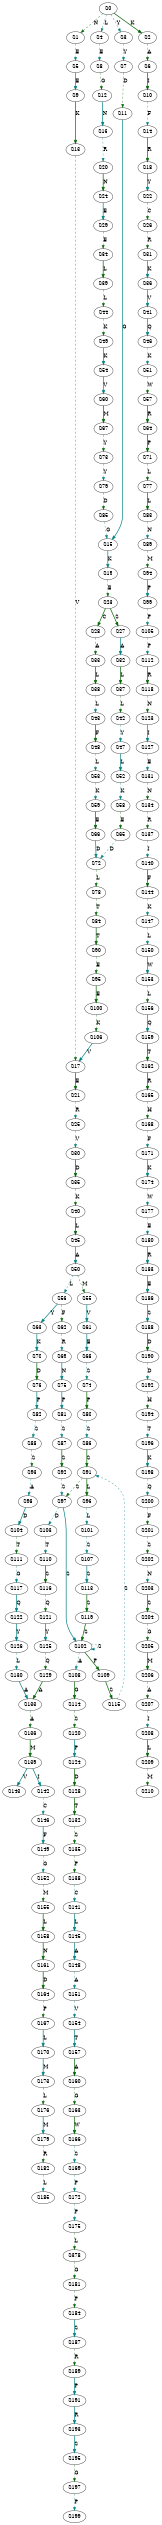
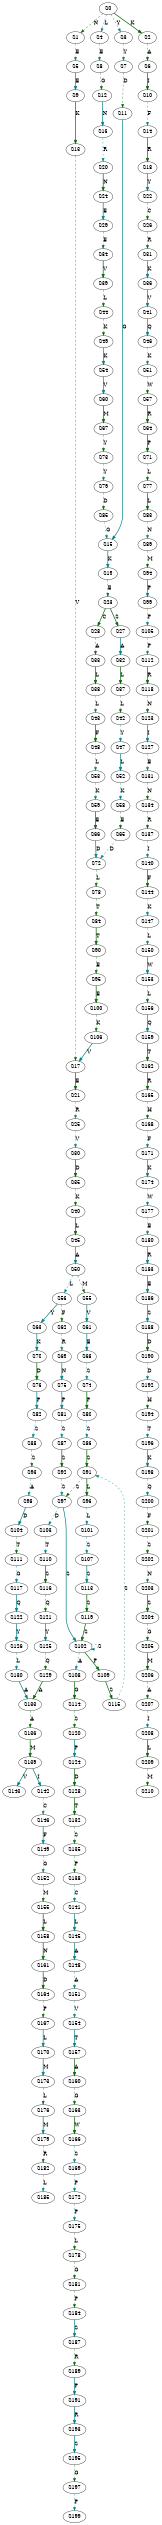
(105, 269) -> (105, 269)
(74, 2256) -> (74, 2256)
